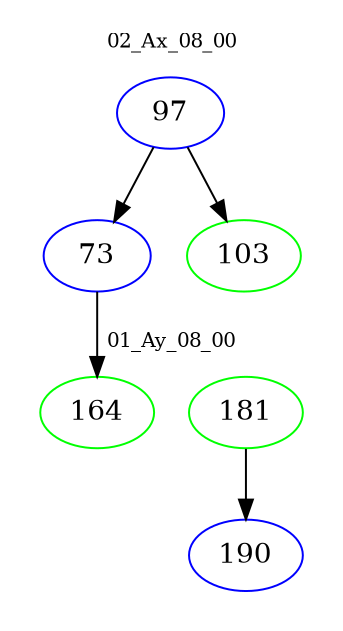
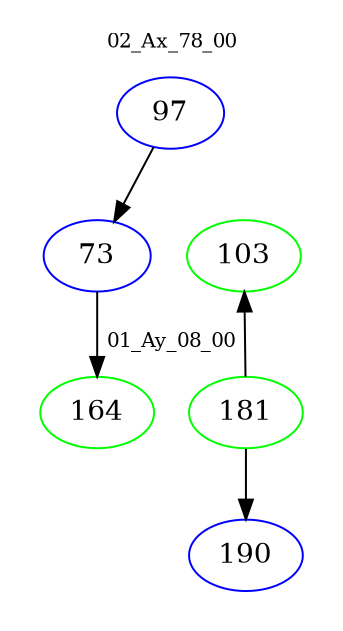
(173, 43) -> (173, 43)
(202, 175) -> (245, 344)
